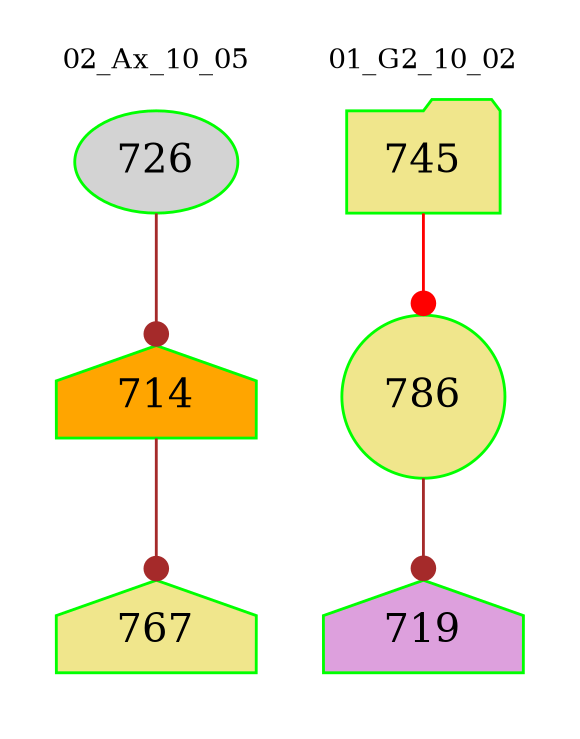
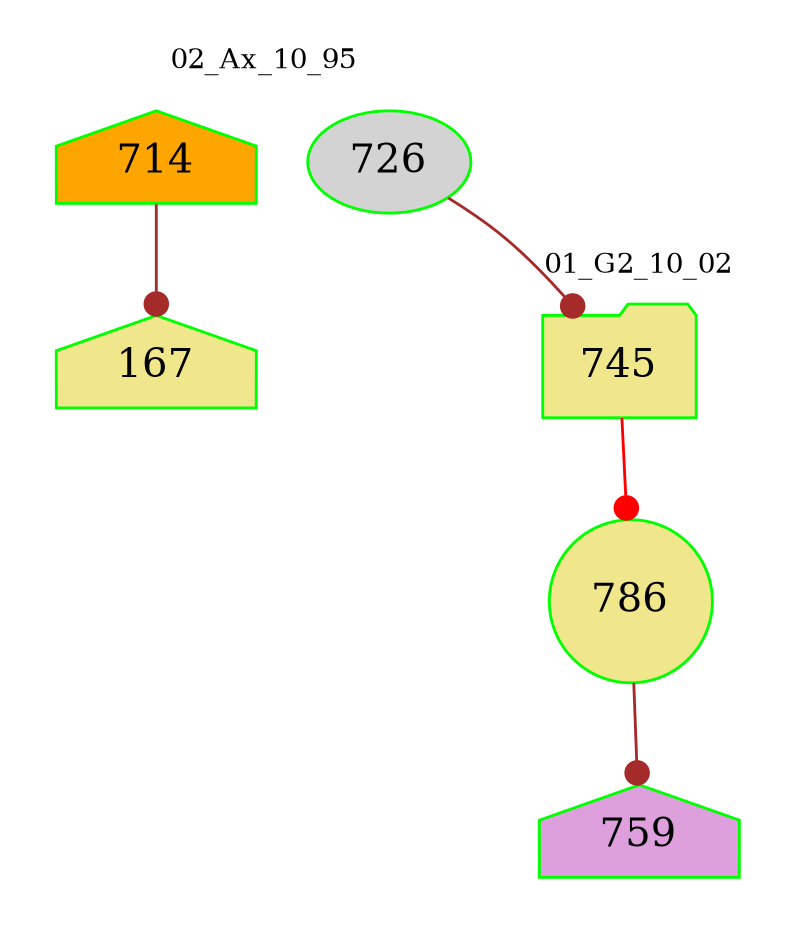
(156, 61) -> (264, 61)
(156, 268) -> (536, 266)
(156, 631) -> (156, 367)
(423, 631) -> (639, 836)
